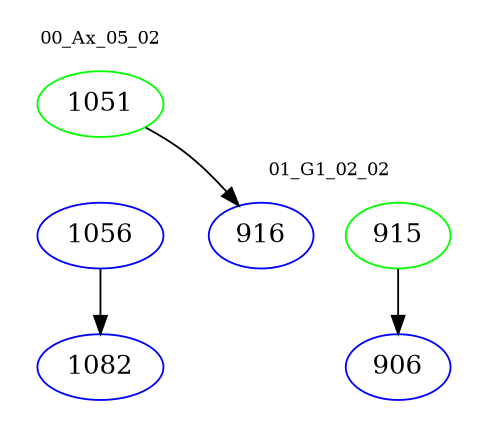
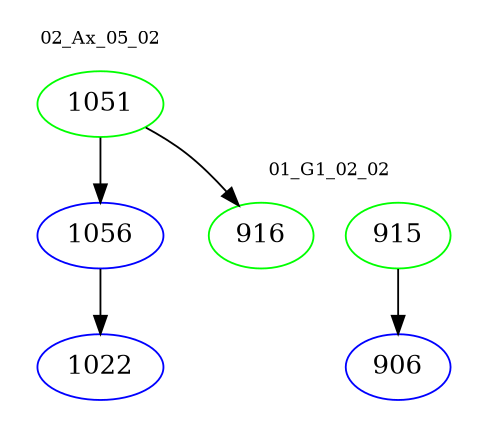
(100, 39) -> (100, 39)
none -> (100, 161)
(261, 236) -> (261, 236)
(100, 367) -> (100, 367)
